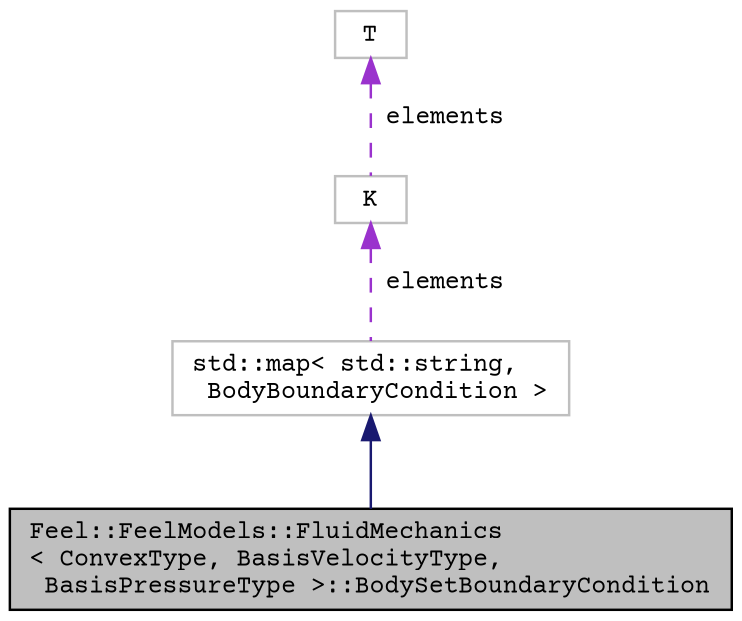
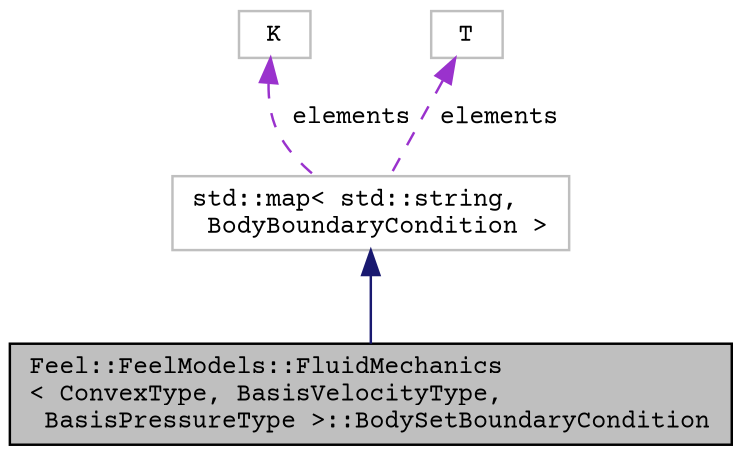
(371, 130) -> (416, 128)
